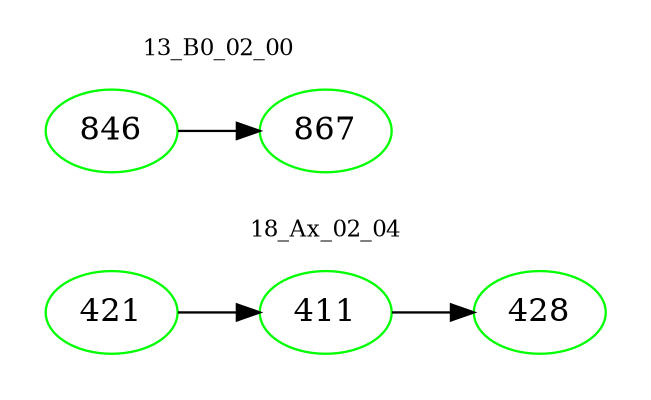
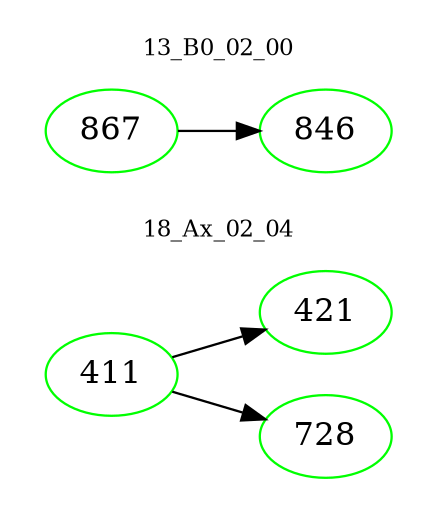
(207, 131) -> (207, 131)
(207, 312) -> (207, 347)
(540, 312) -> (326, 436)
